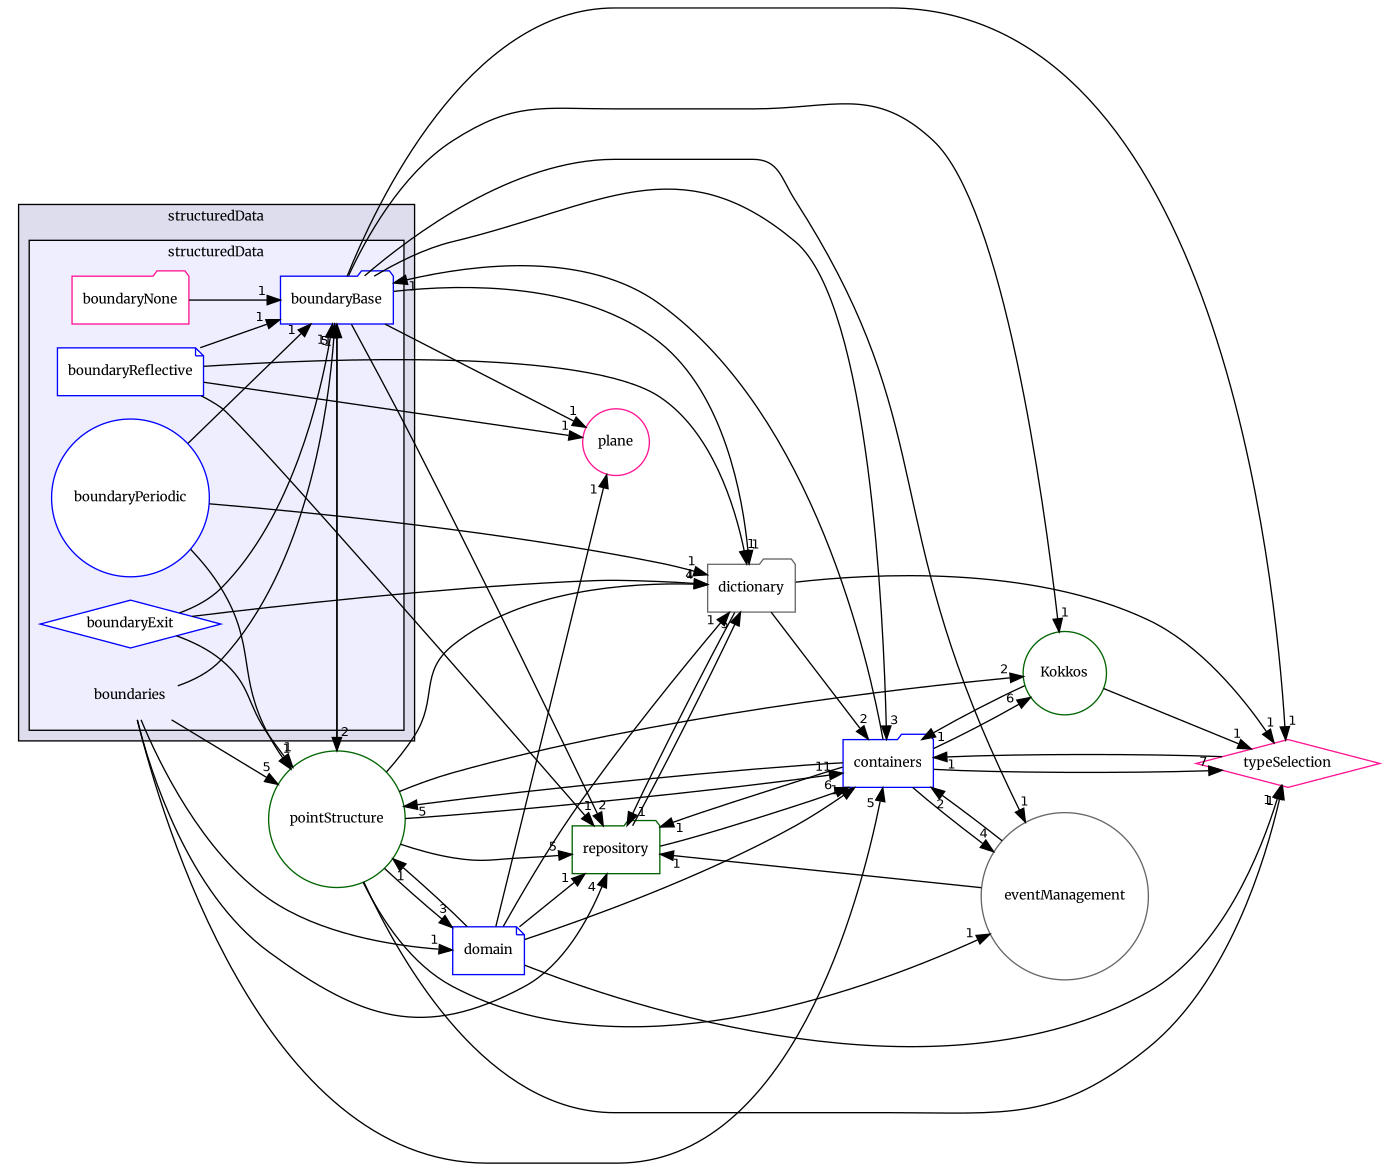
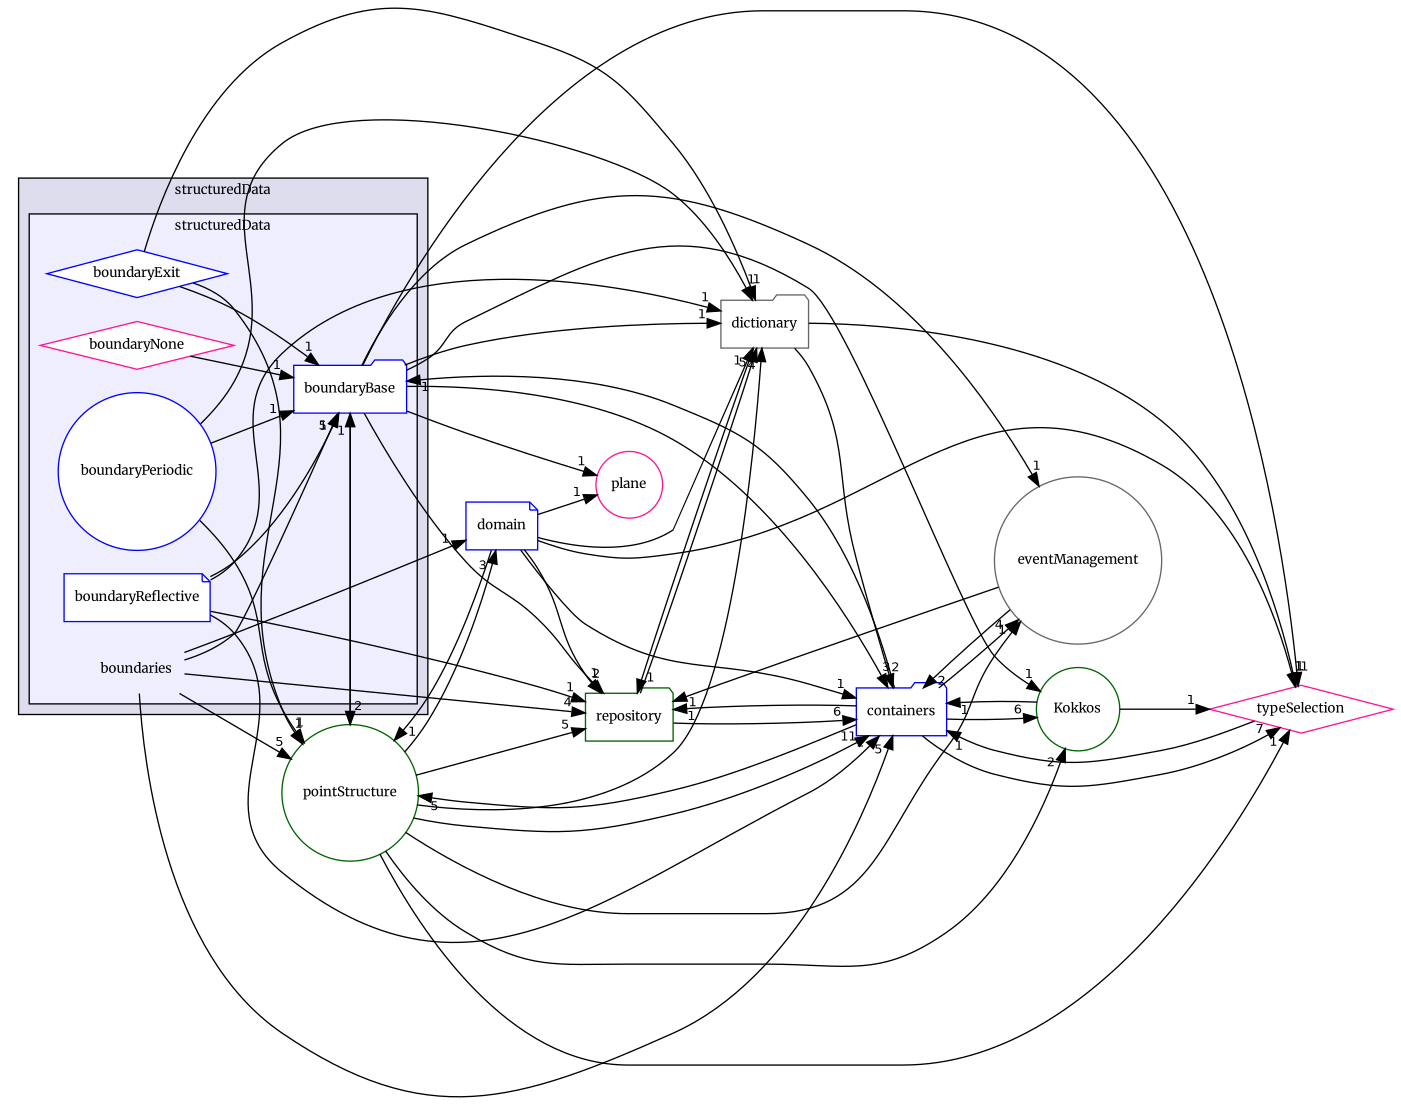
(130, 300) -> (137, 345)
(386, 409) -> (449, 940)
